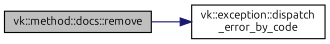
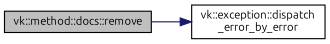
(258, 22) -> (258, 22)
